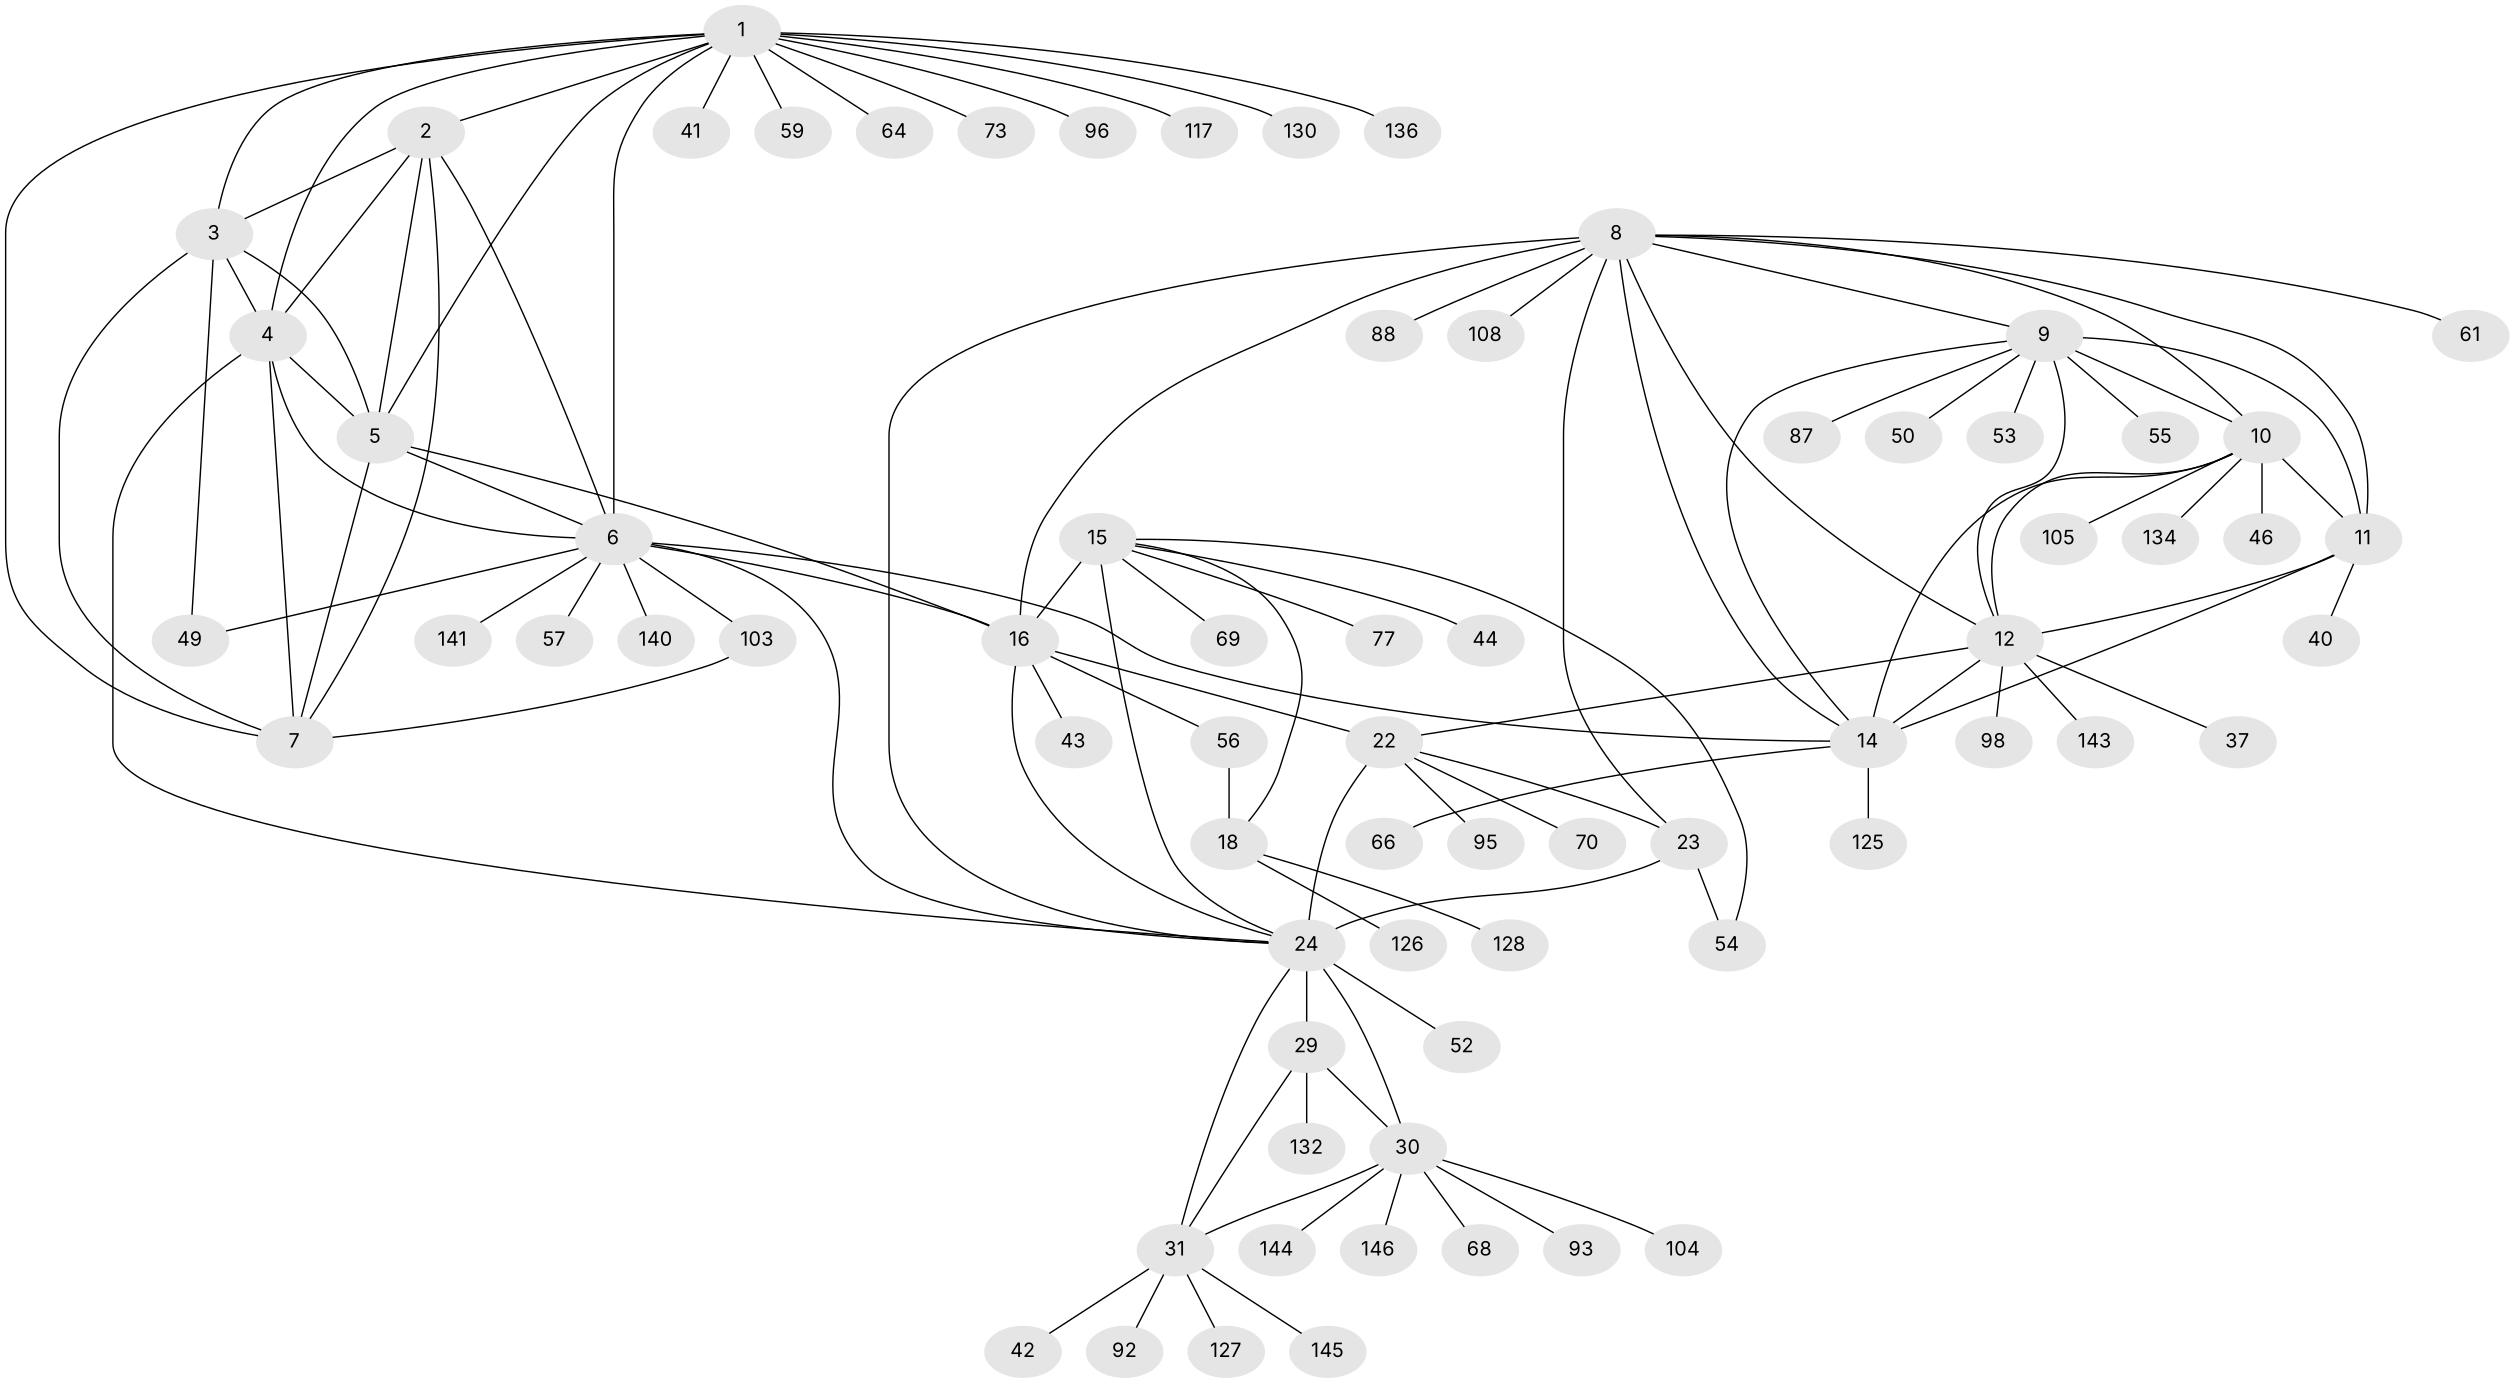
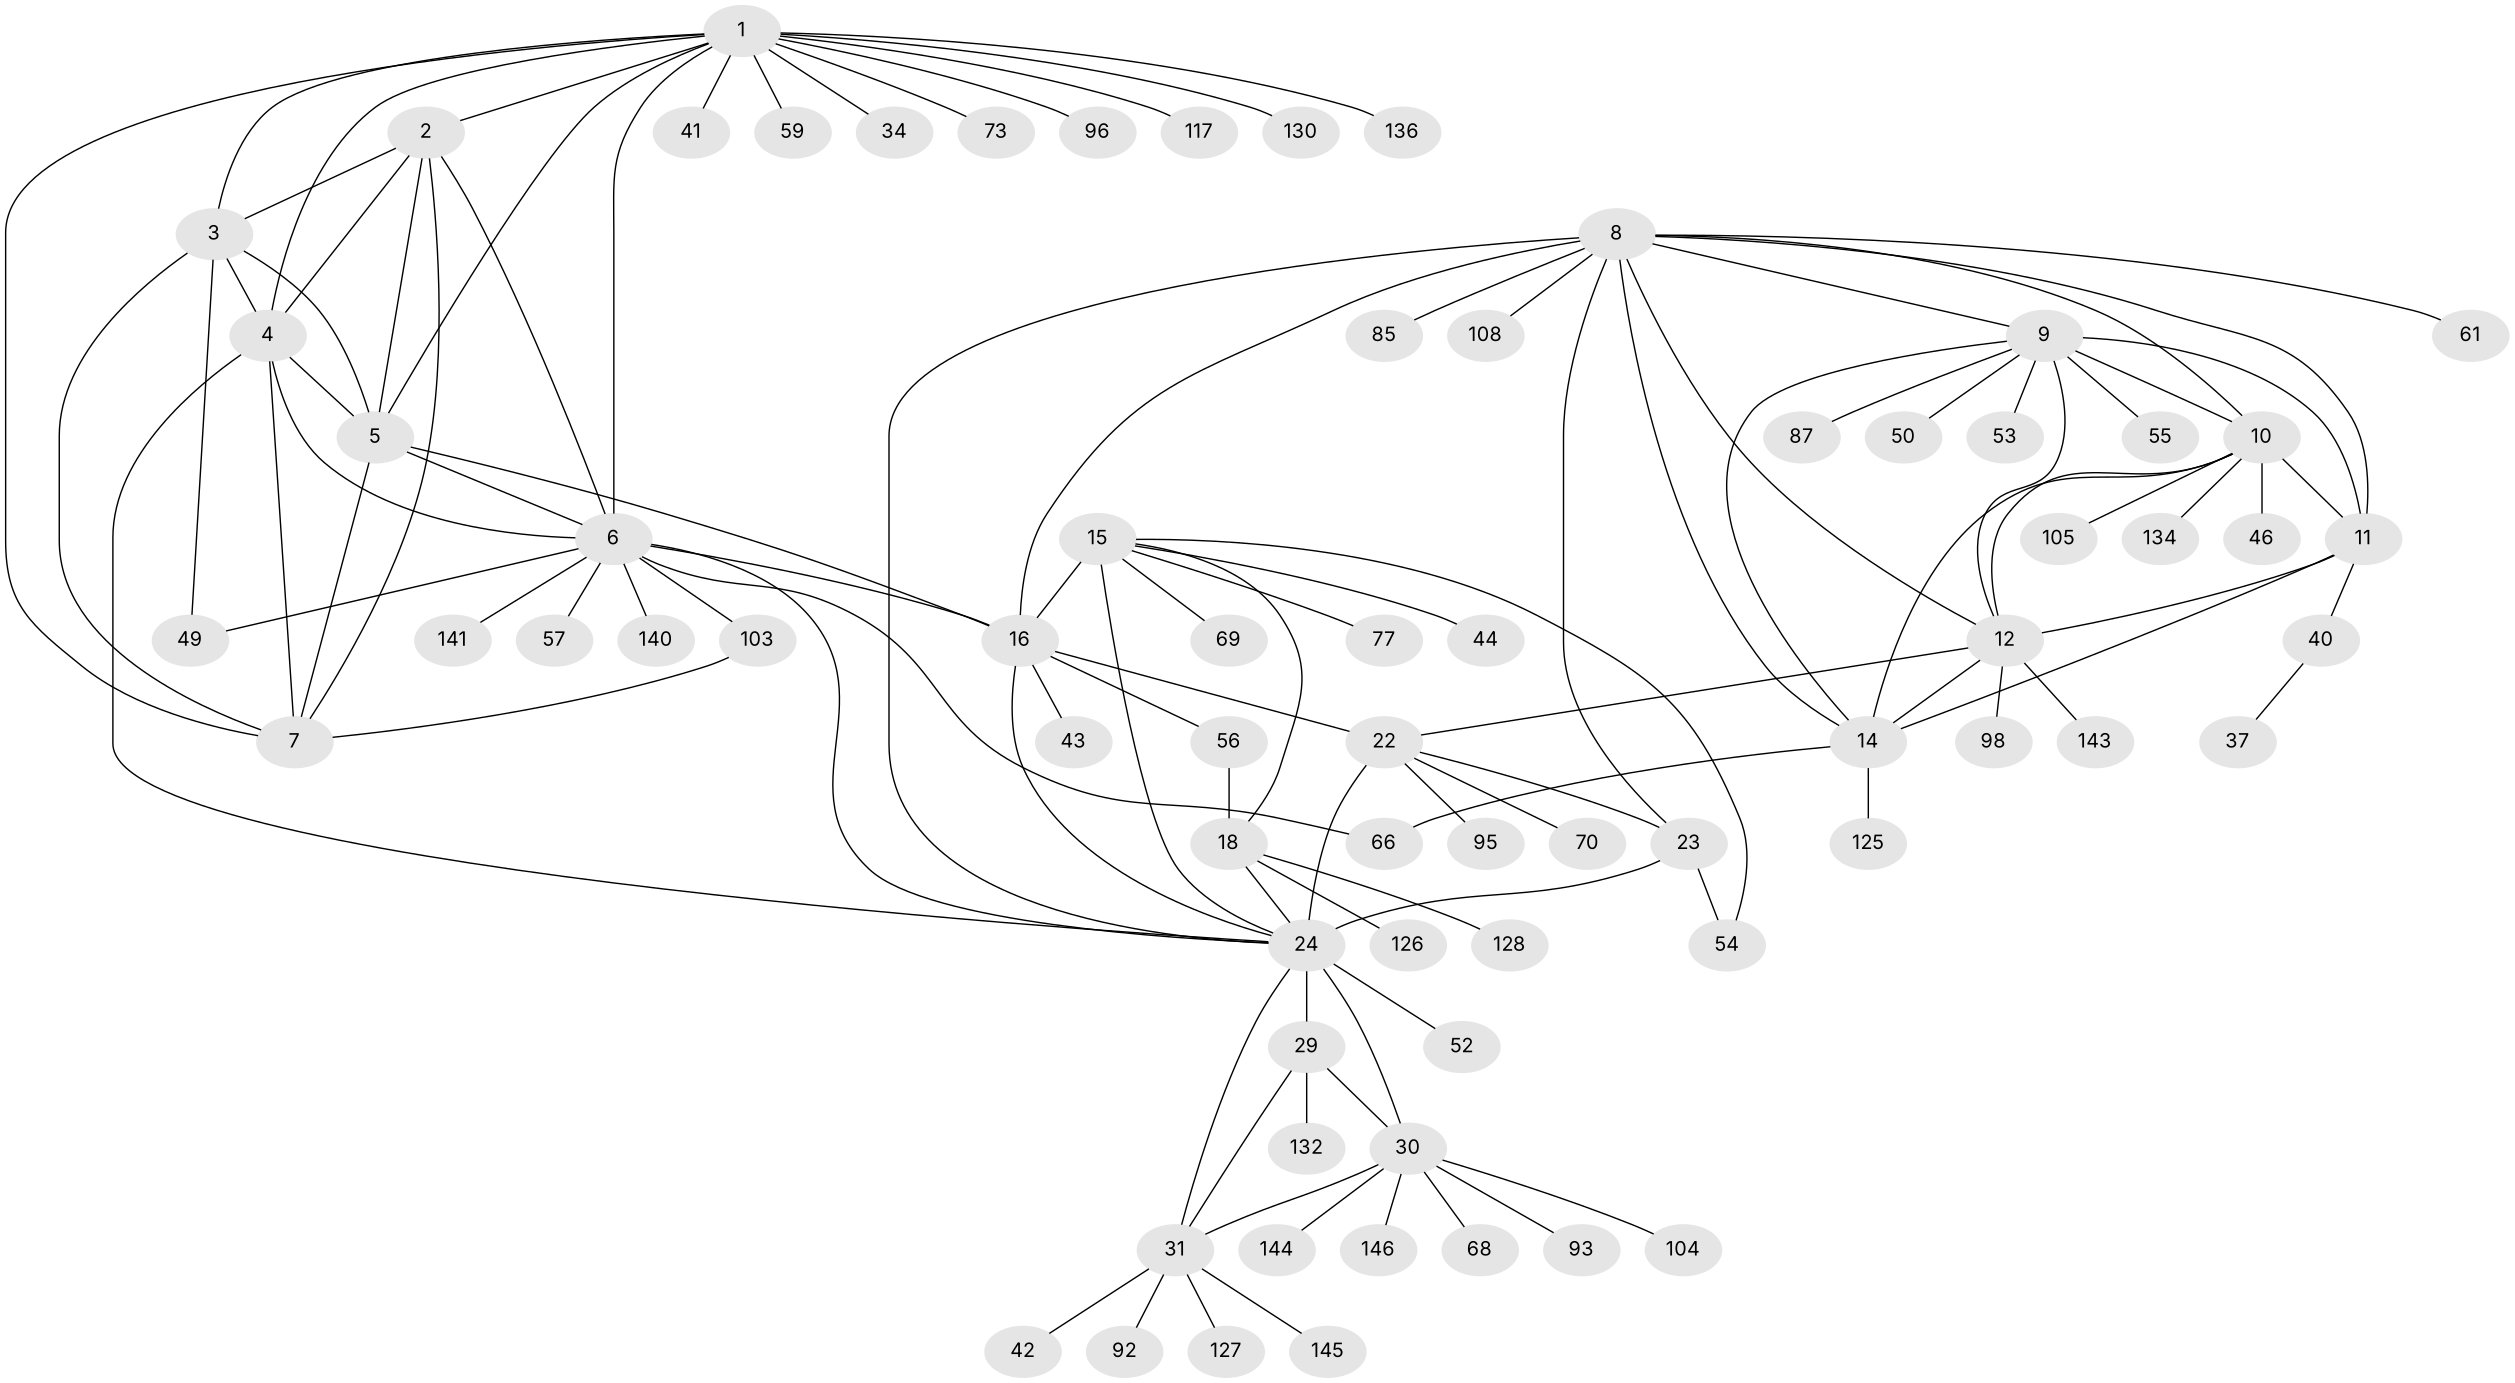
(895, 133) -> (895, 133)
(1384, 336) -> (1384, 336)
(1233, 679) -> (975, 735)
(2122, 691) -> (2280, 691)
none -> (1268, 895)
